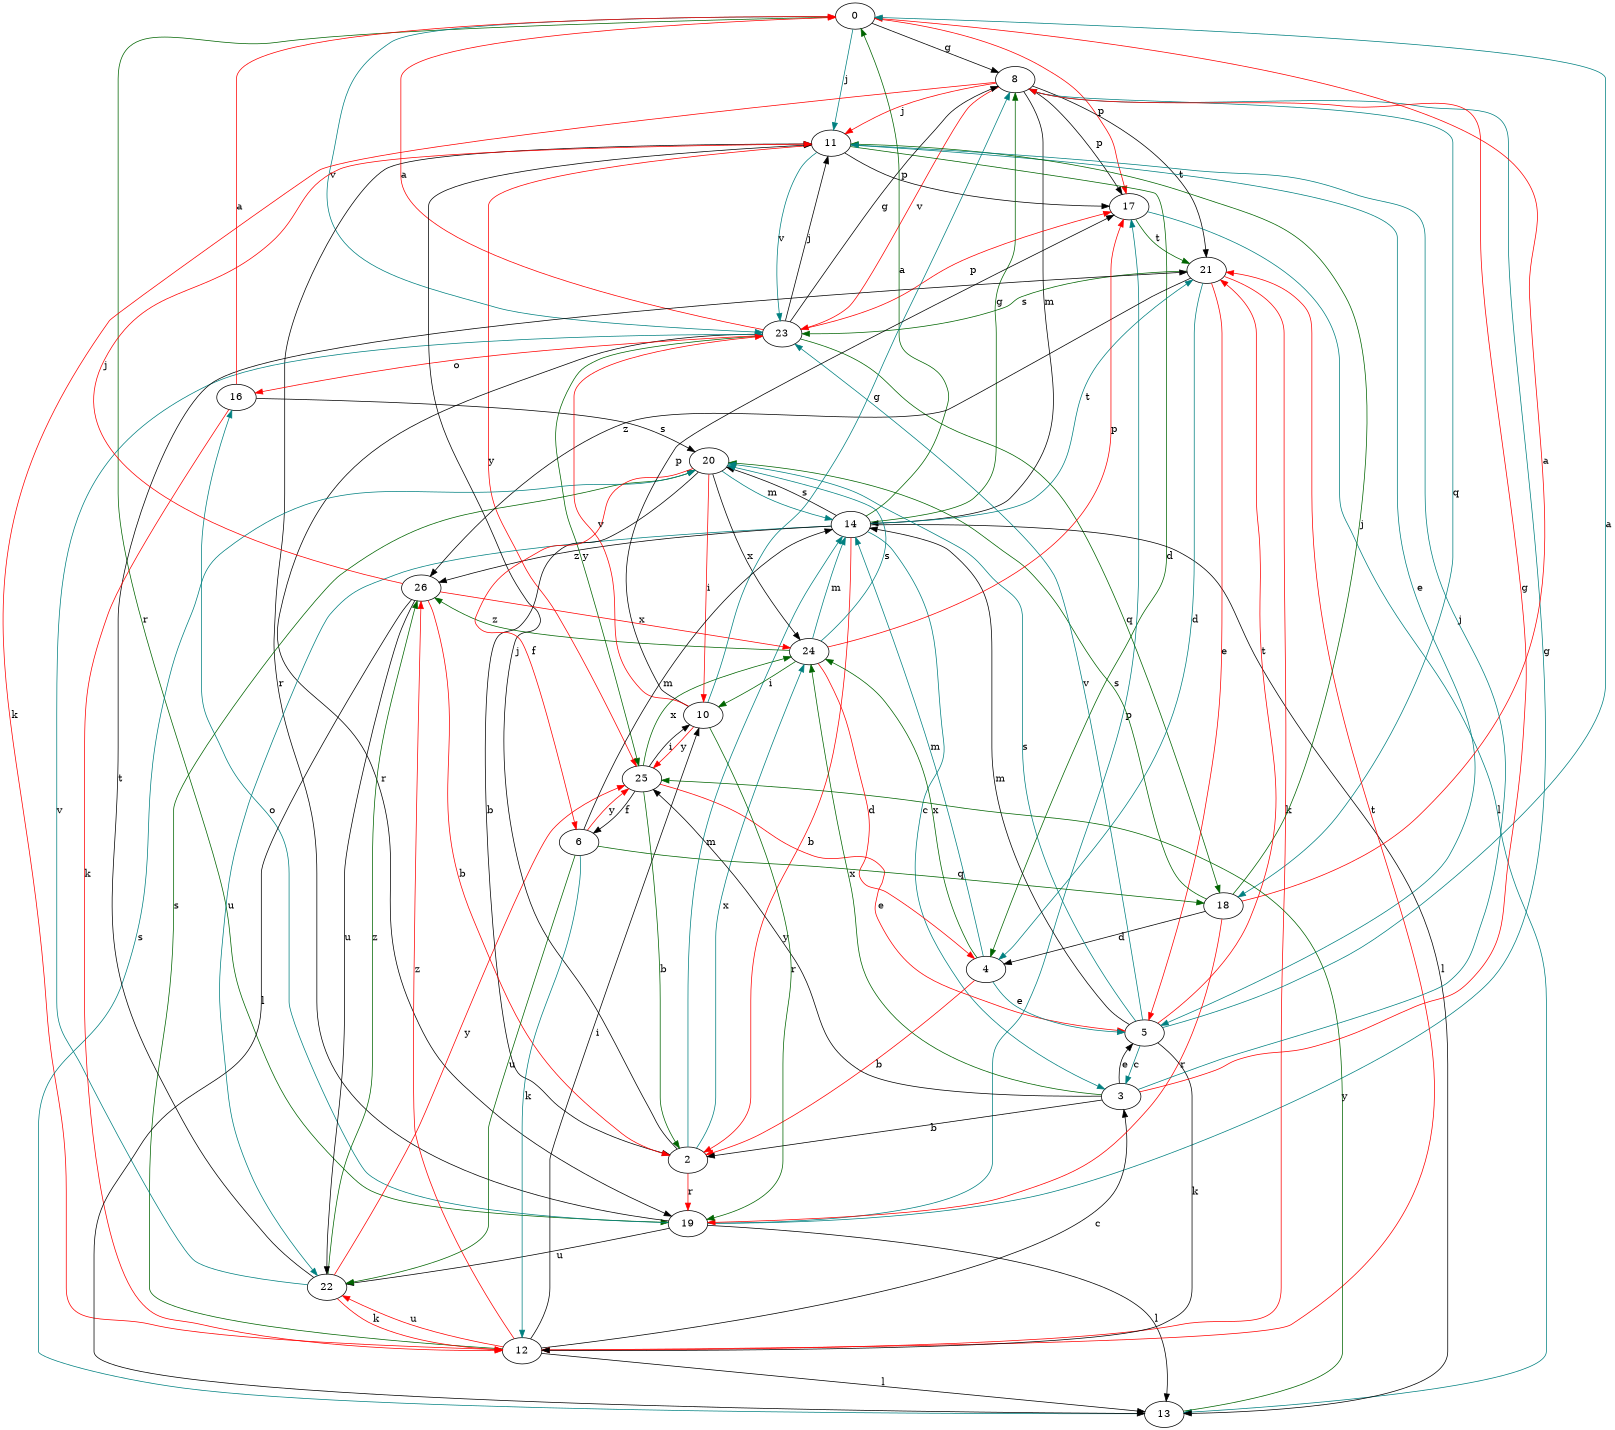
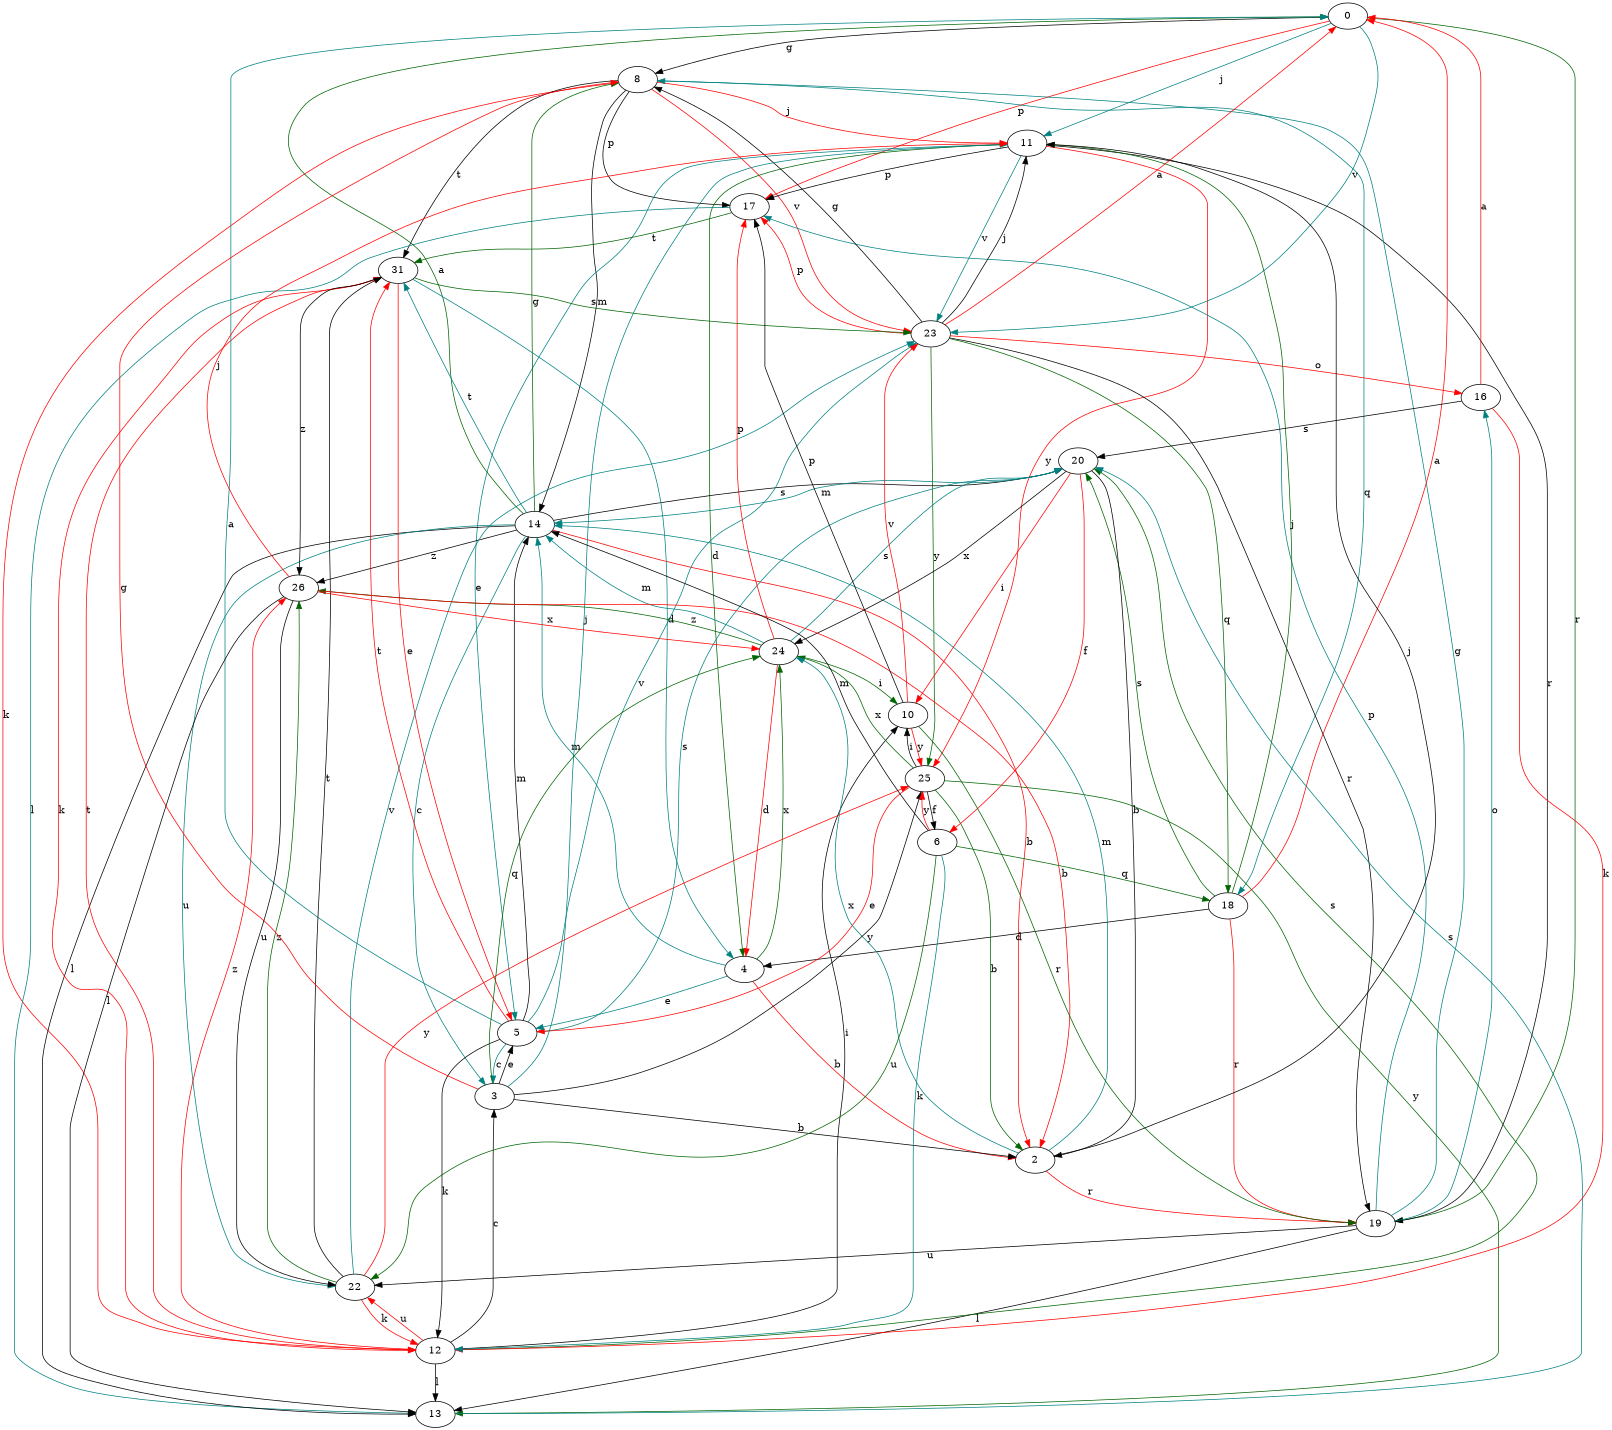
(1207, 270) -> (398, 270)
(864, 407) -> none
(277, 587) -> (1547, 554)
(853, 874) -> (515, 874)
(1302, 932) -> (1424, 1375)
